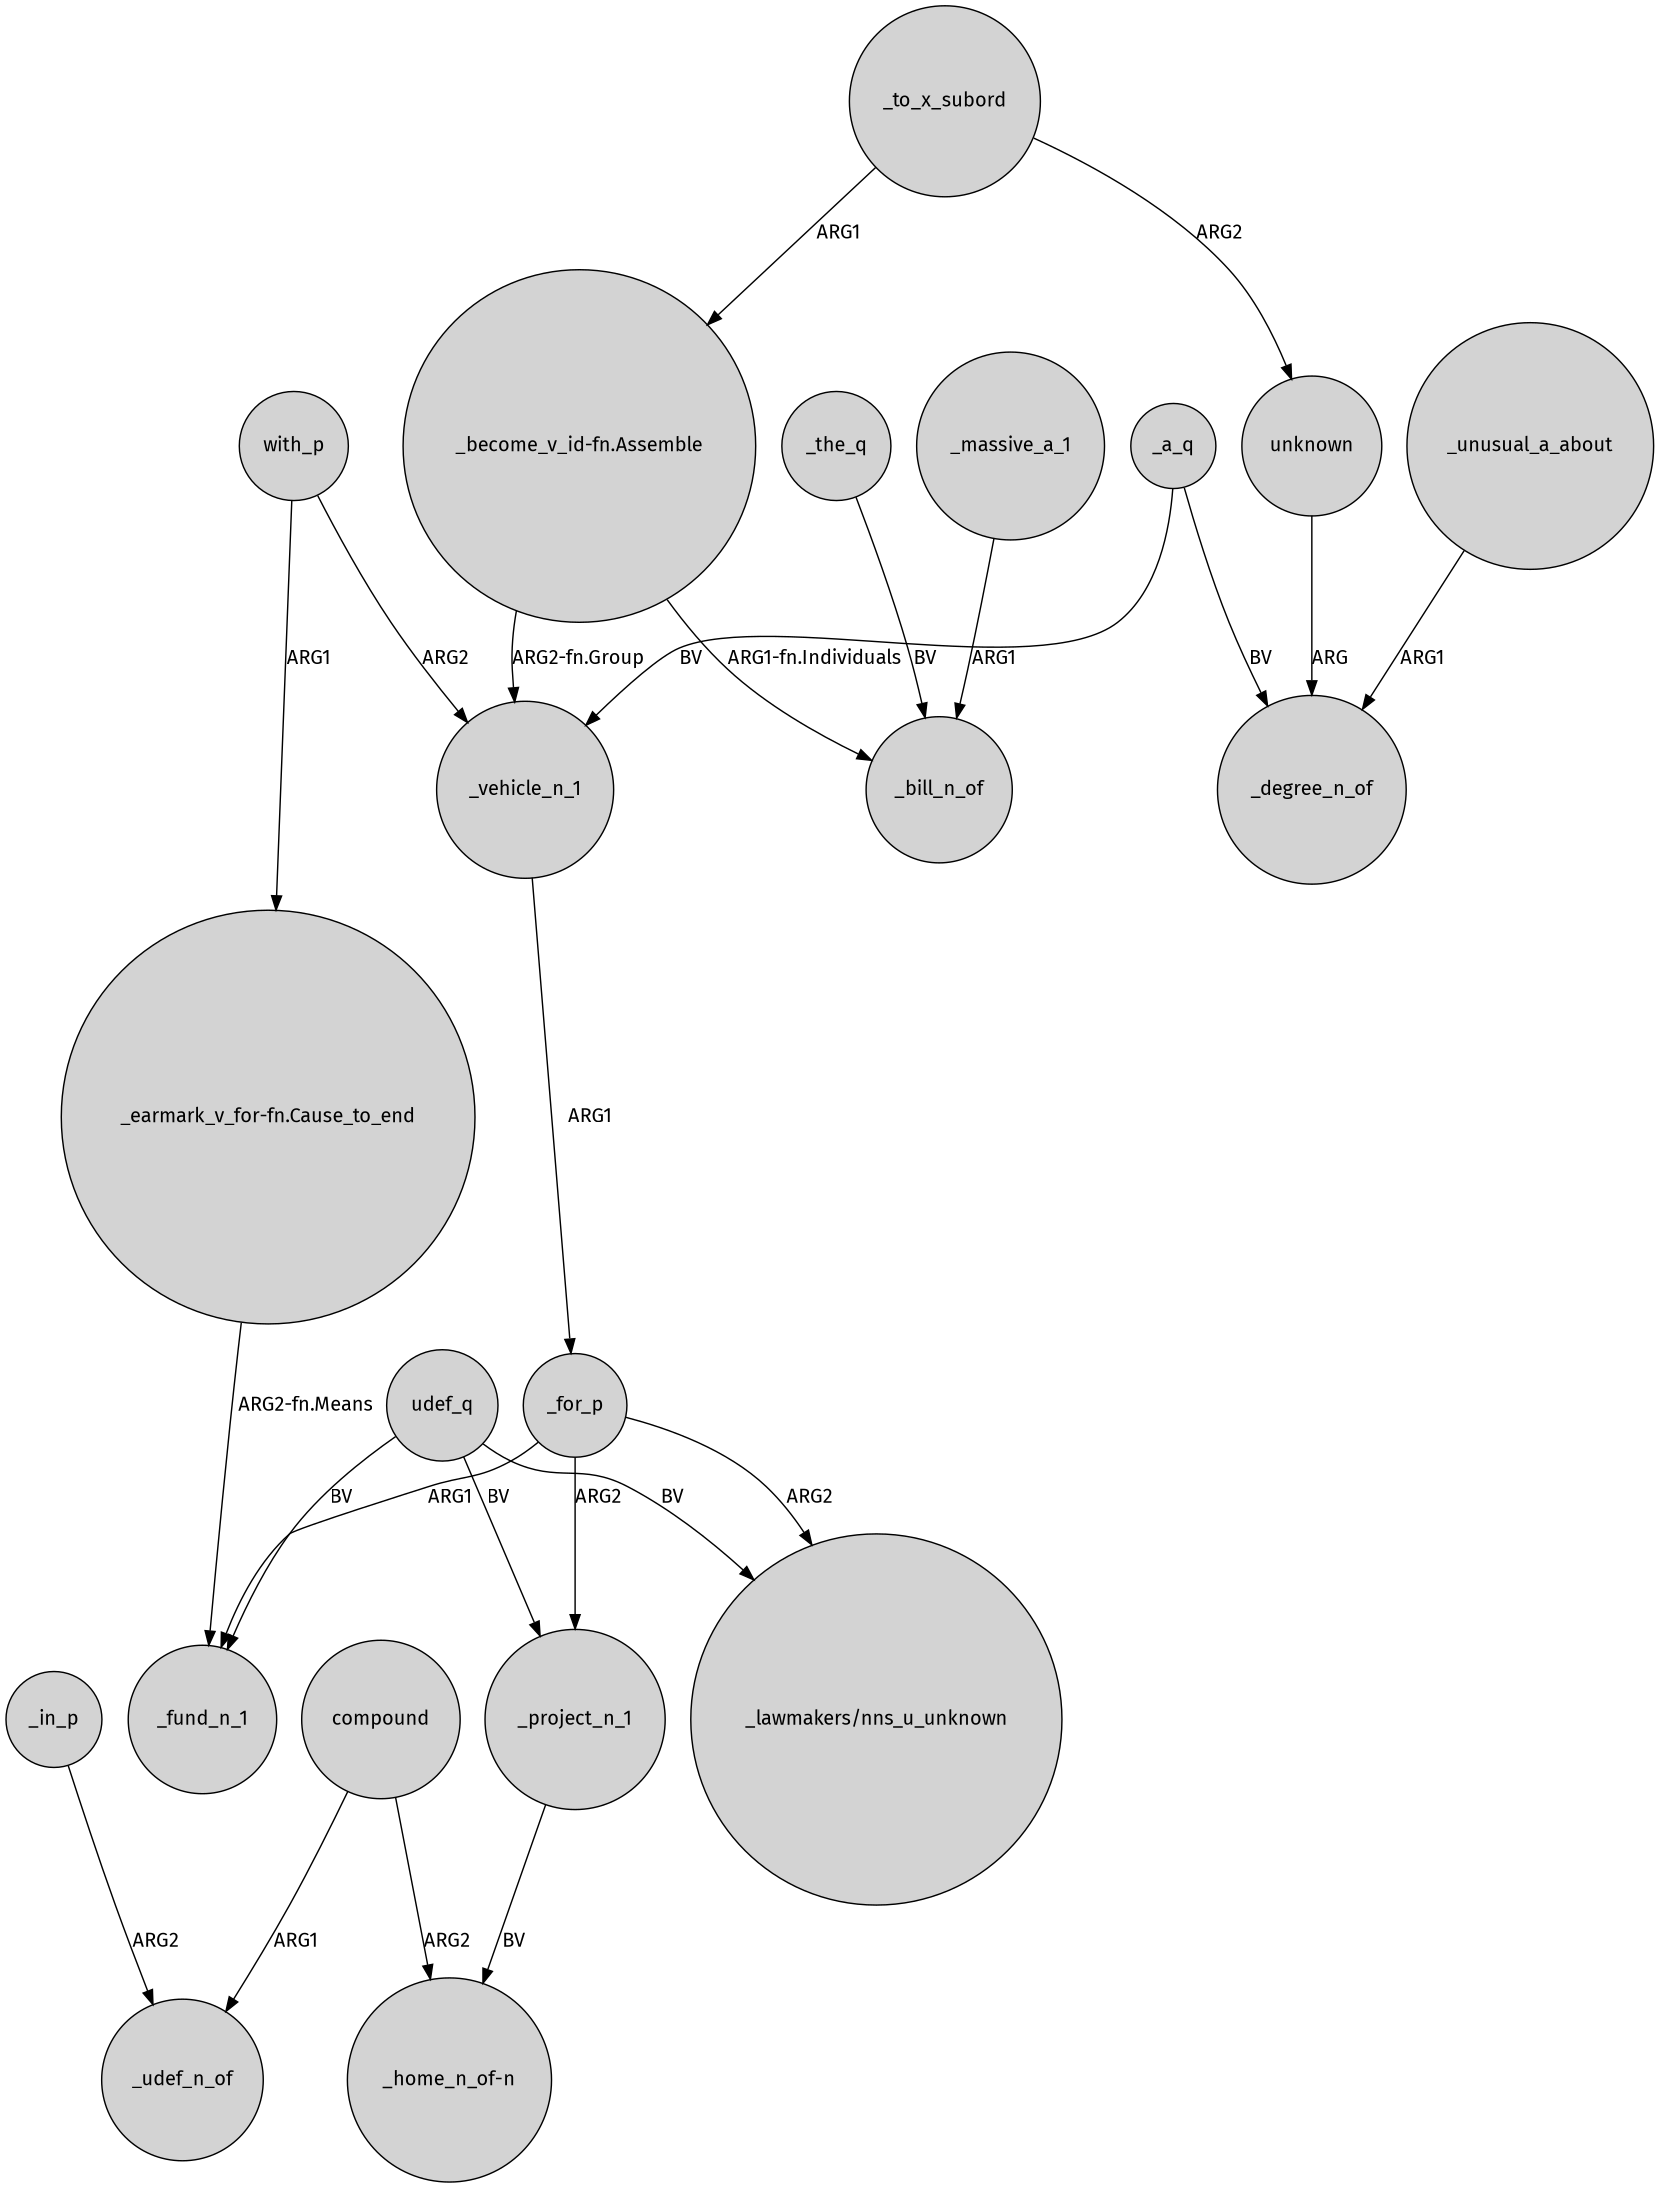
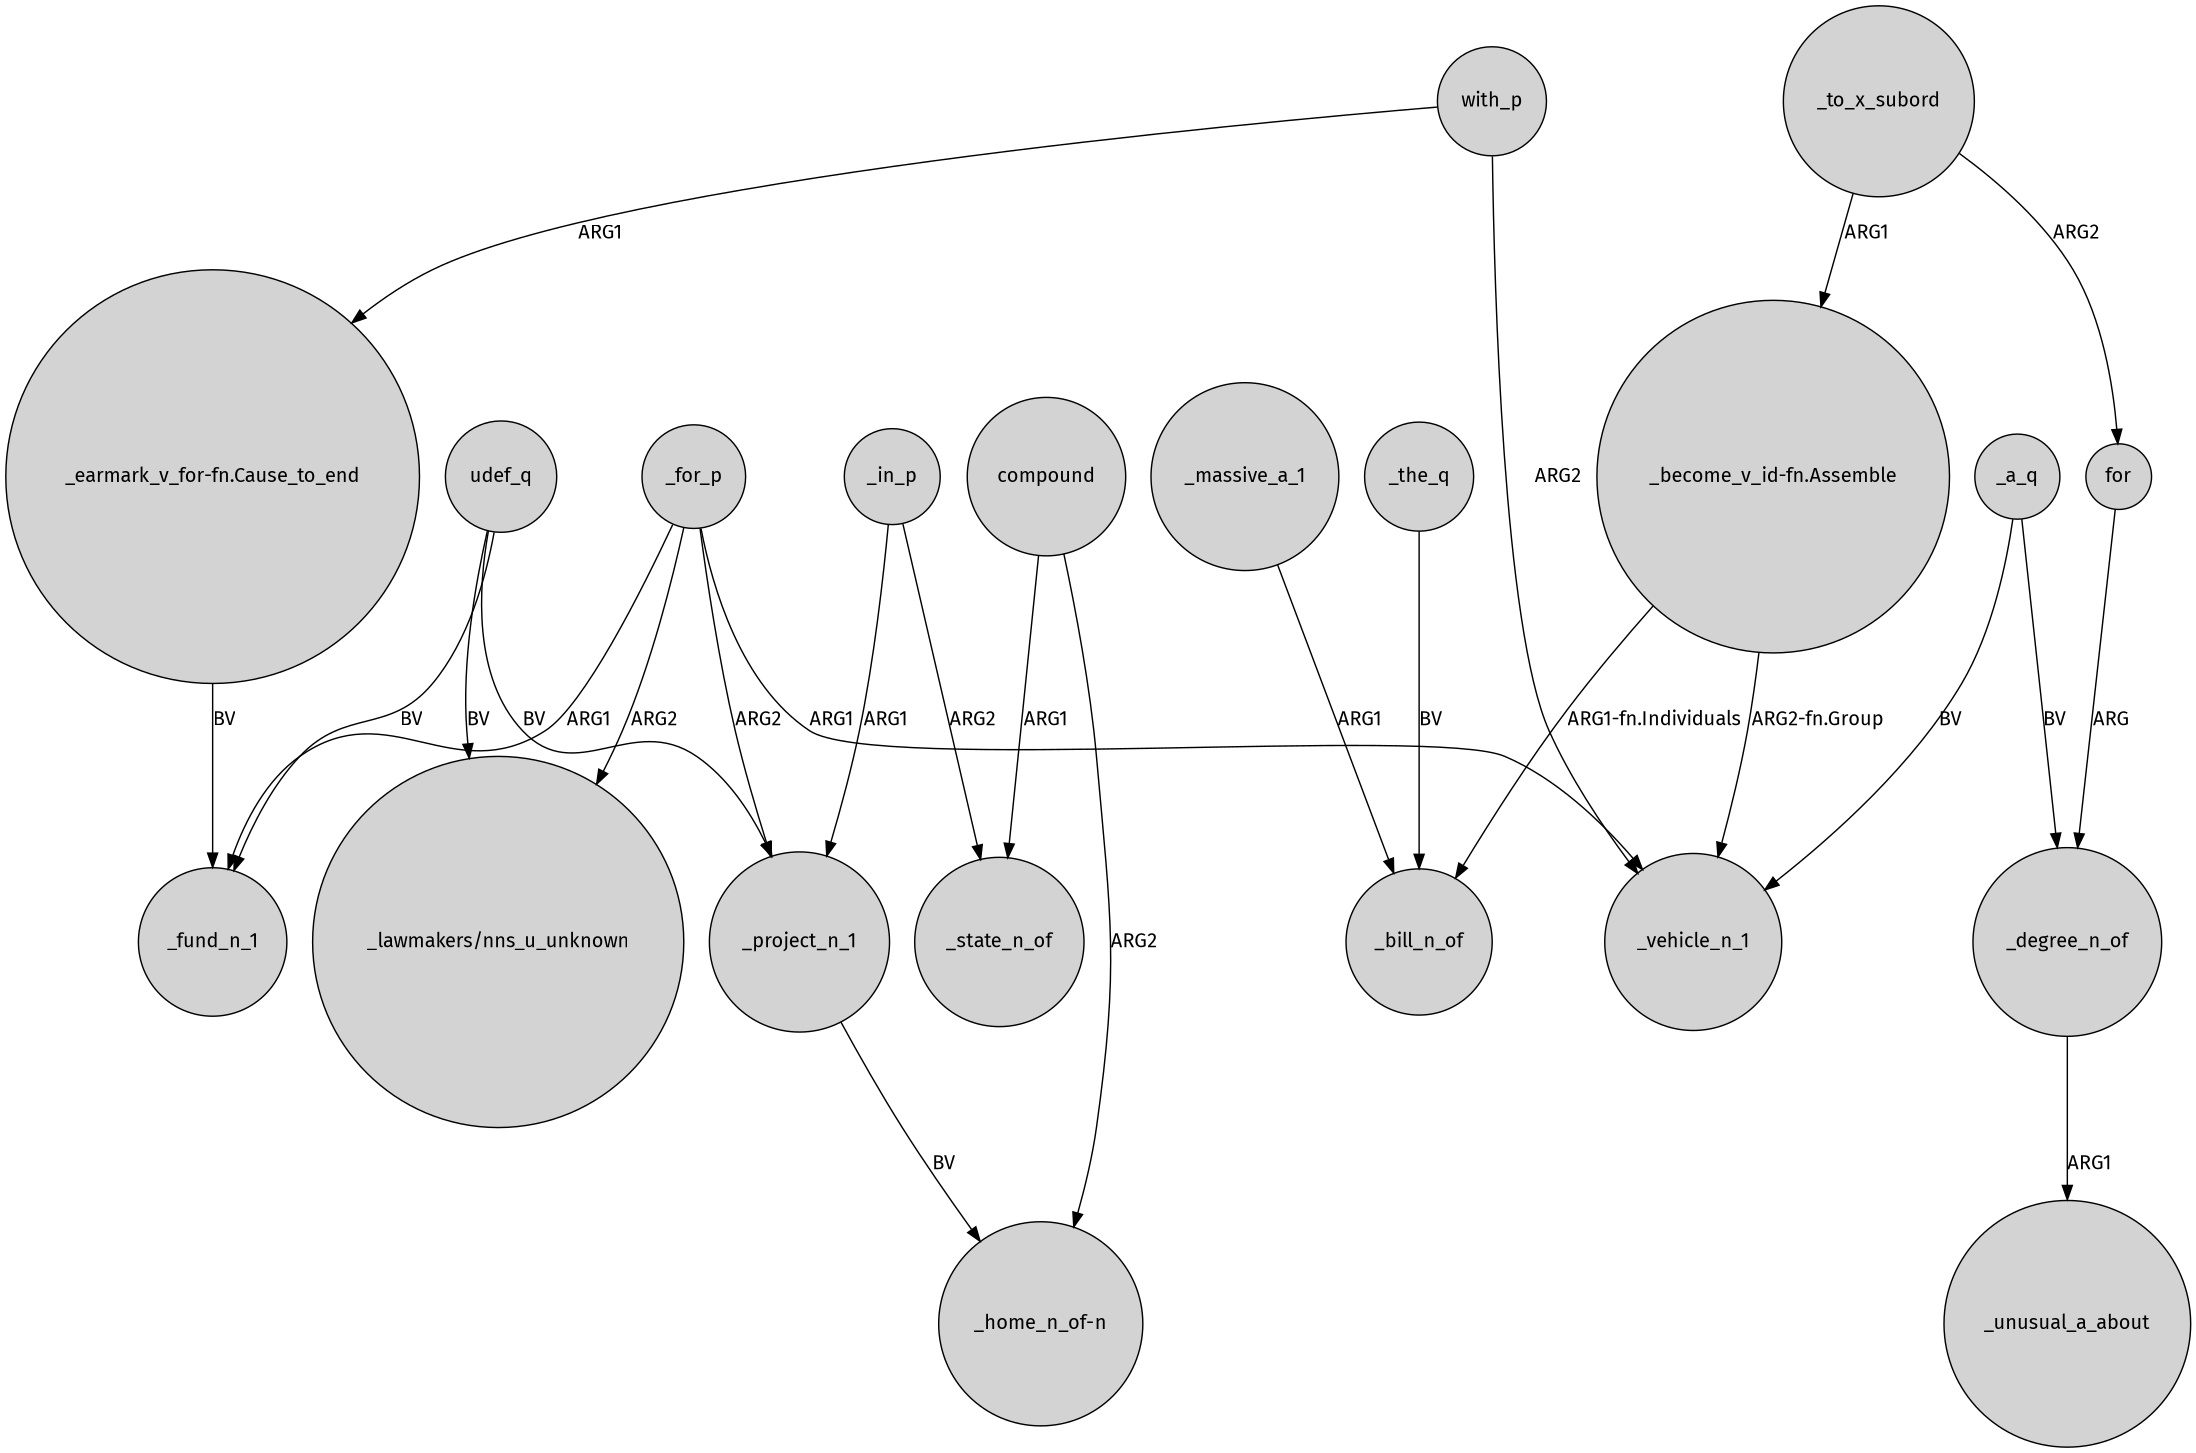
(1312, 446) -> (2119, 477)
(1417, 624) -> (2067, 1111)
none -> (868, 685)
(551, 1108) -> (1122, 749)
(306, 1405) -> (224, 720)
(182, 2080) -> (999, 942)
